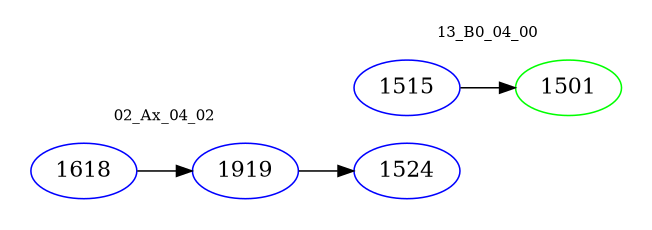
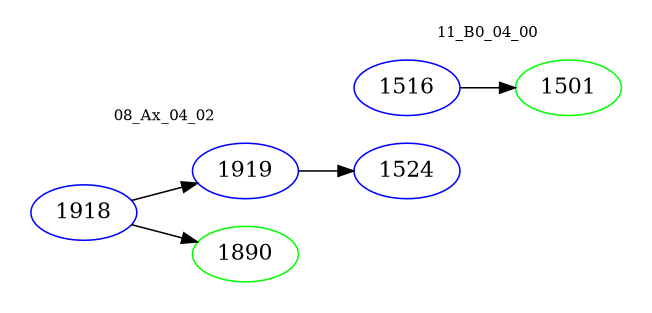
(488, 33) -> (488, 33)
(407, 88) -> (407, 88)
(165, 116) -> (165, 116)
(84, 171) -> (84, 213)
none -> (245, 254)
